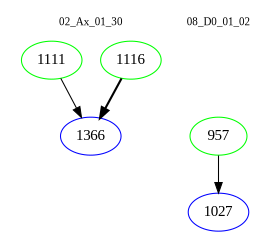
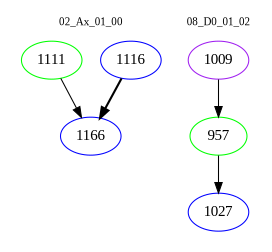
(91, 23) -> (91, 23)
(131, 60) -> (131, 60)
none -> (218, 60)
(91, 136) -> (91, 136)
